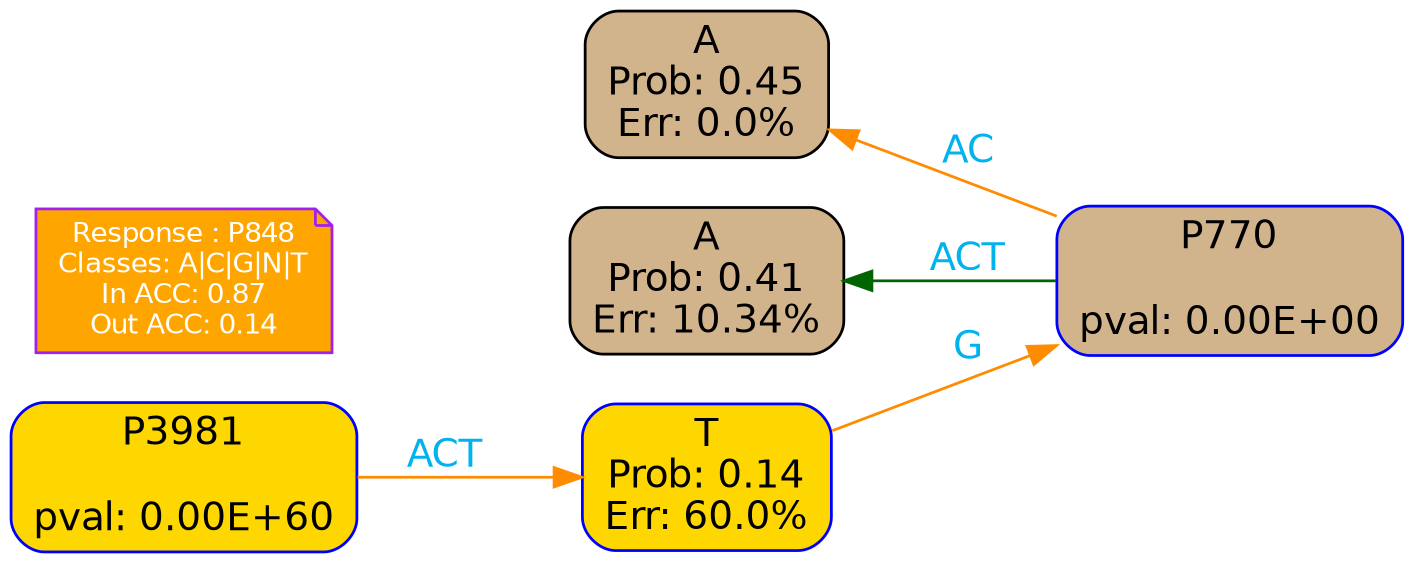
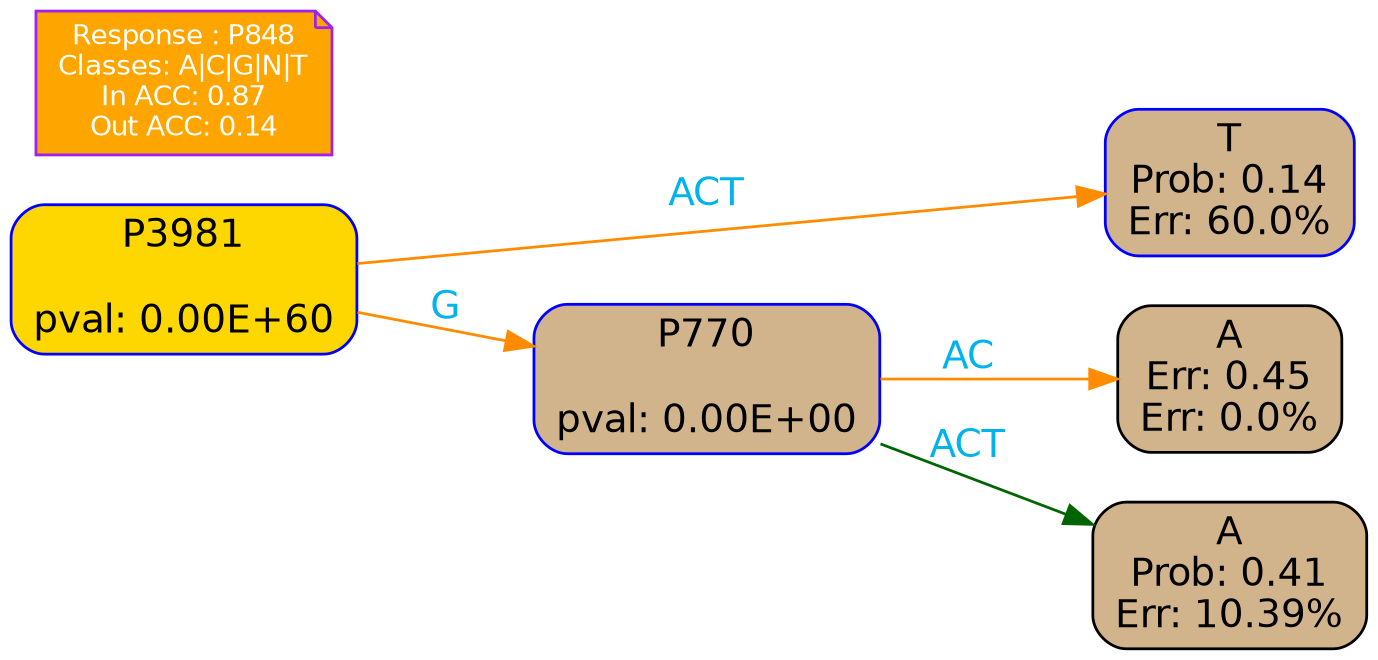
(707, 84) -> (1230, 379)
(707, 281) -> (1230, 575)
(931, 393) -> (431, 327)
(707, 477) -> (1230, 183)
